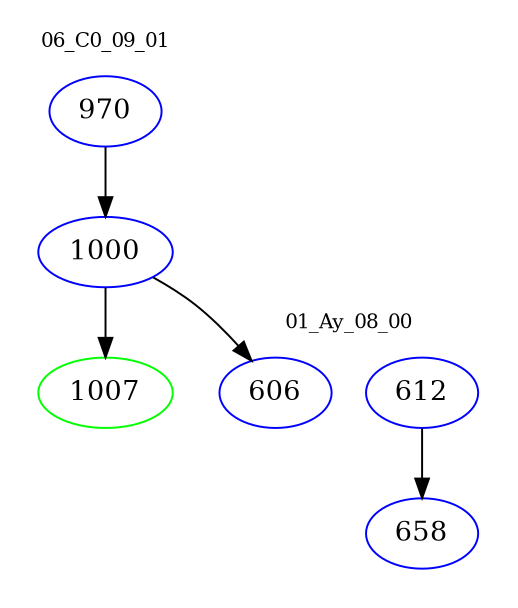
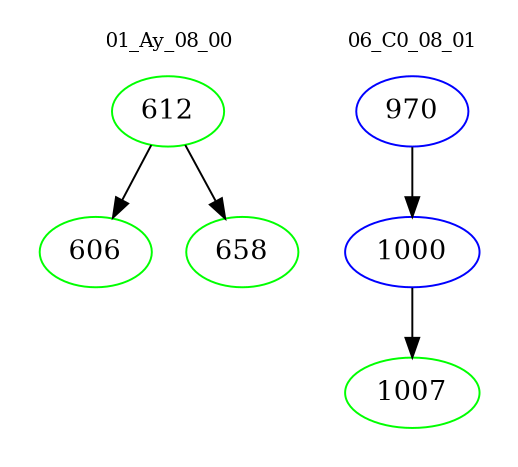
(106, 42) -> (412, 42)
(215, 322) -> (137, 173)
(276, 393) -> (96, 252)
(422, 393) -> (168, 111)
(422, 533) -> (242, 252)
